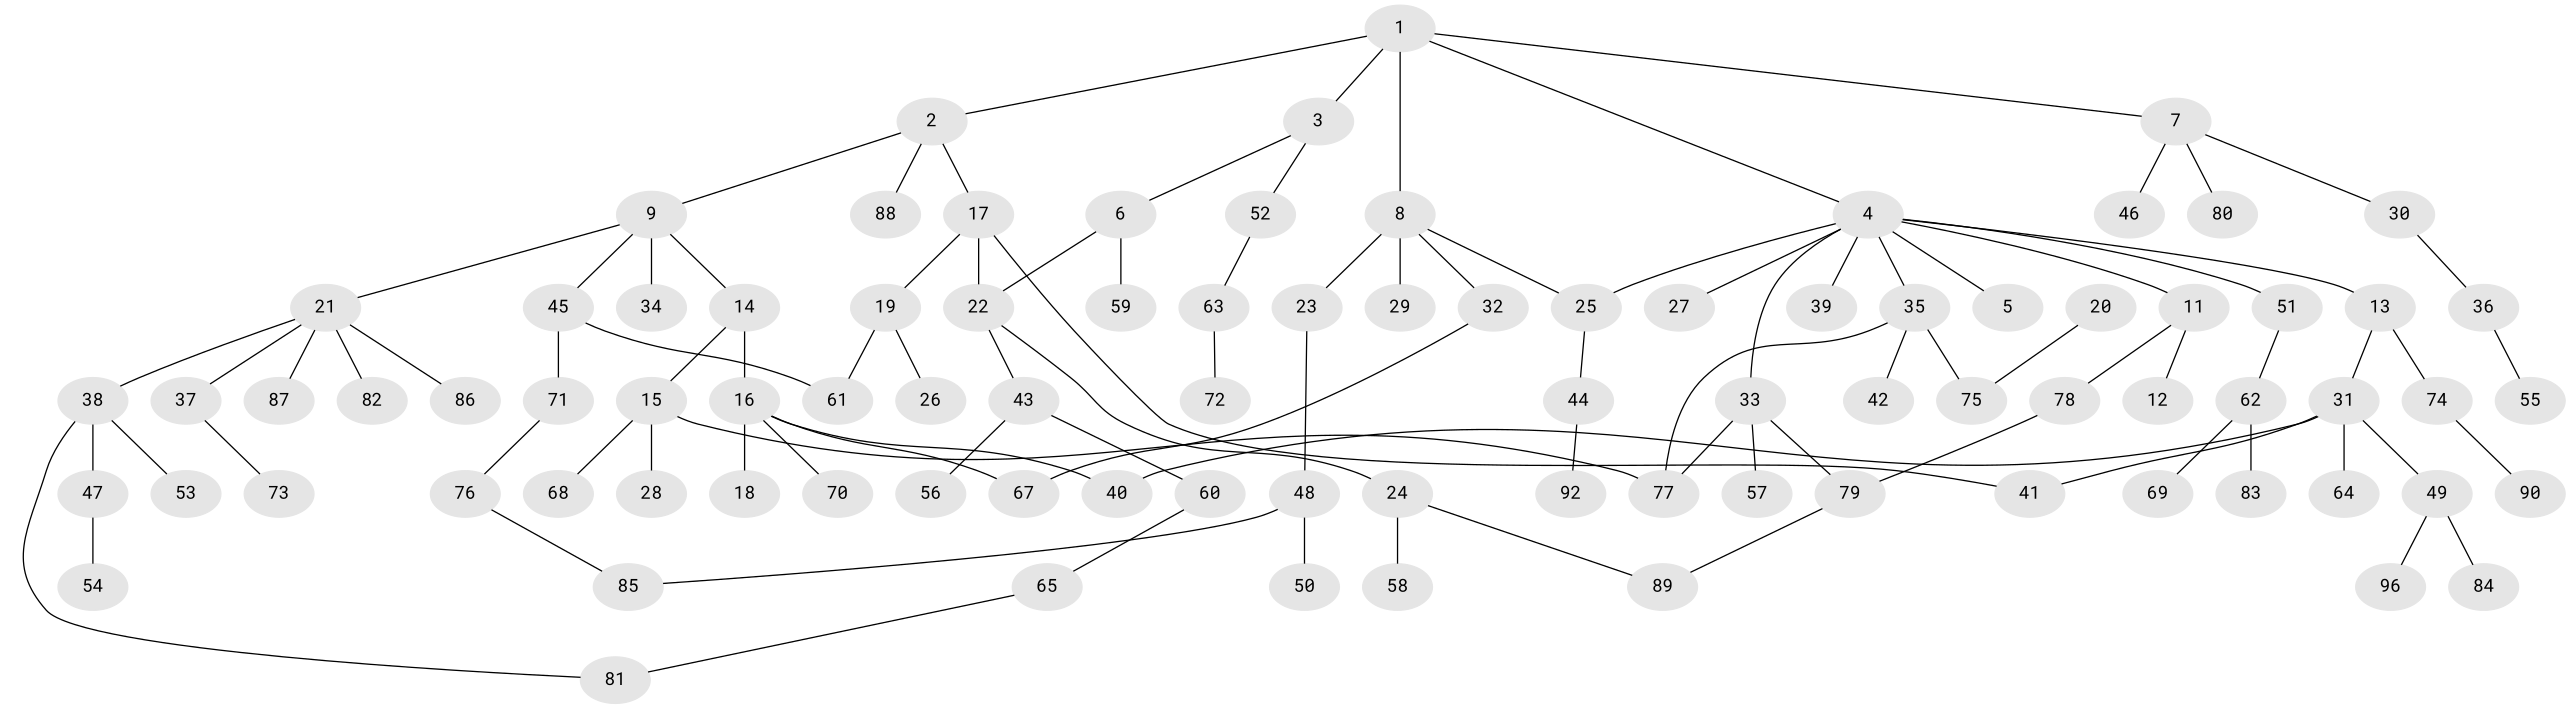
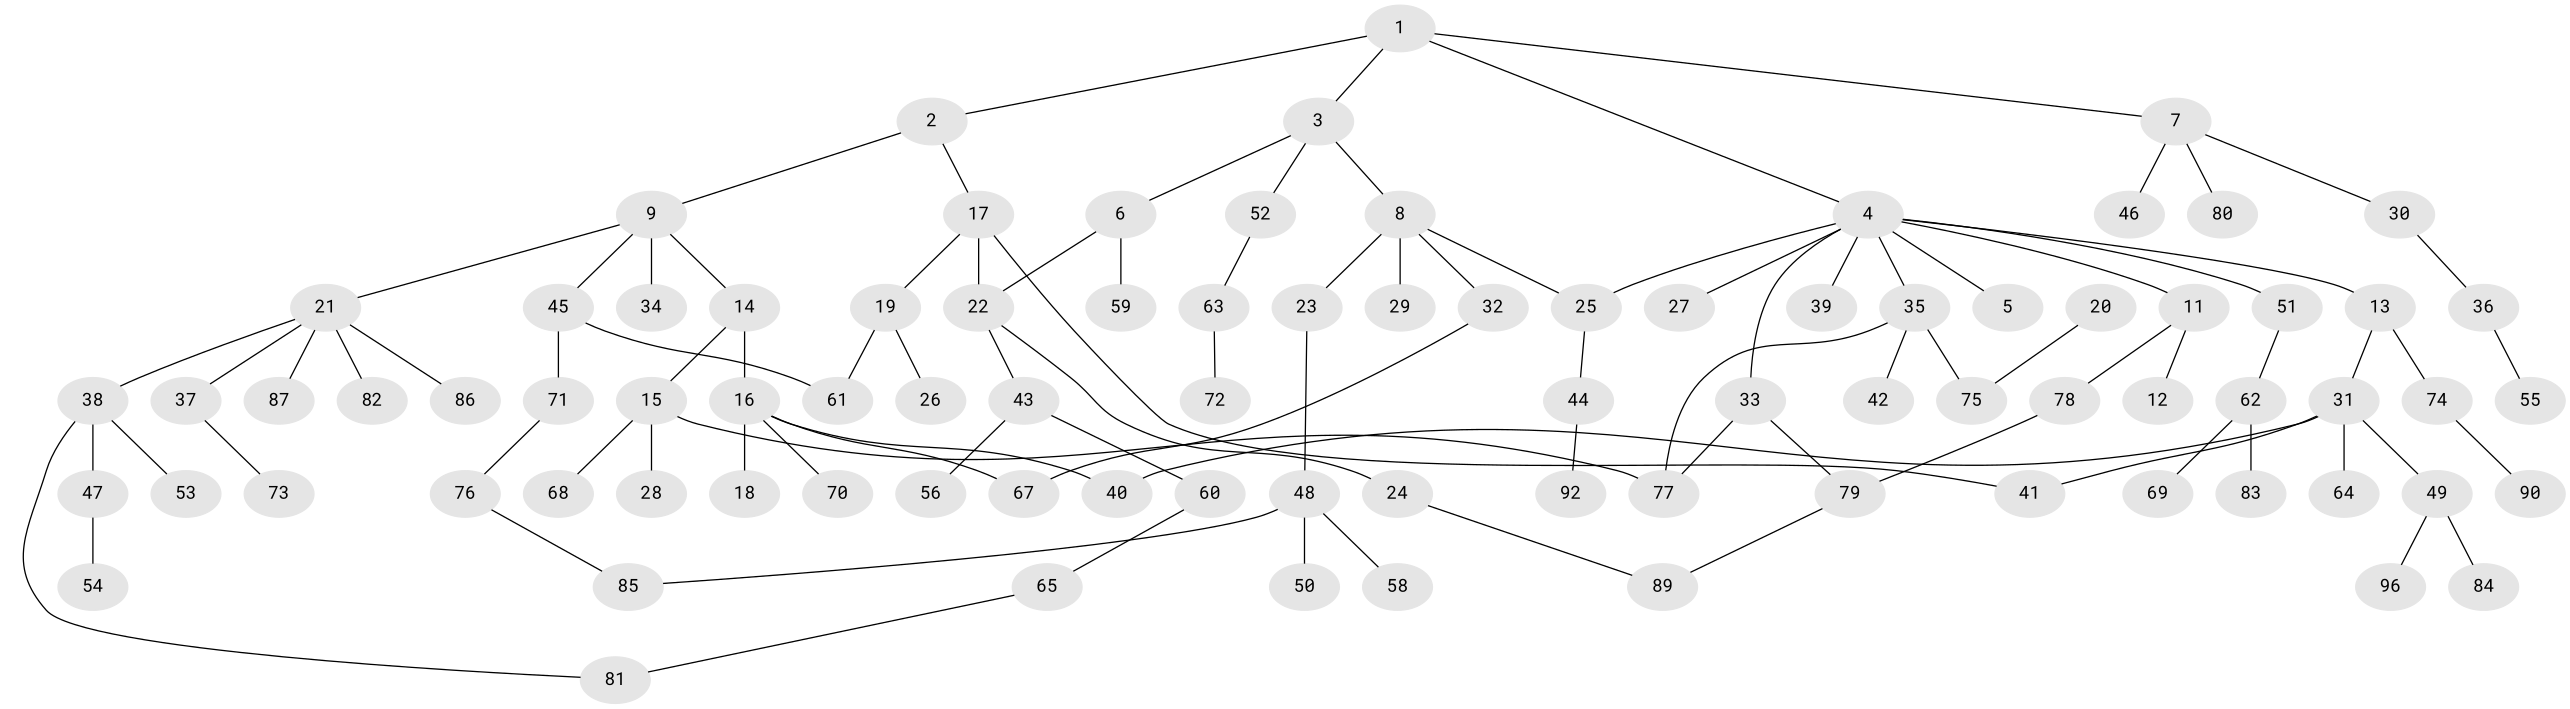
(1400, 122) -> (1359, 168)
(886, 215) -> none
(1757, 494) -> none
(1398, 541) -> (1351, 540)
